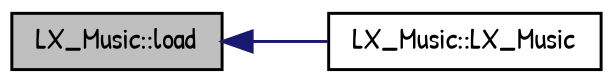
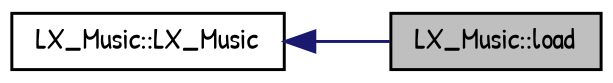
(290, 41) -> (352, 41)
